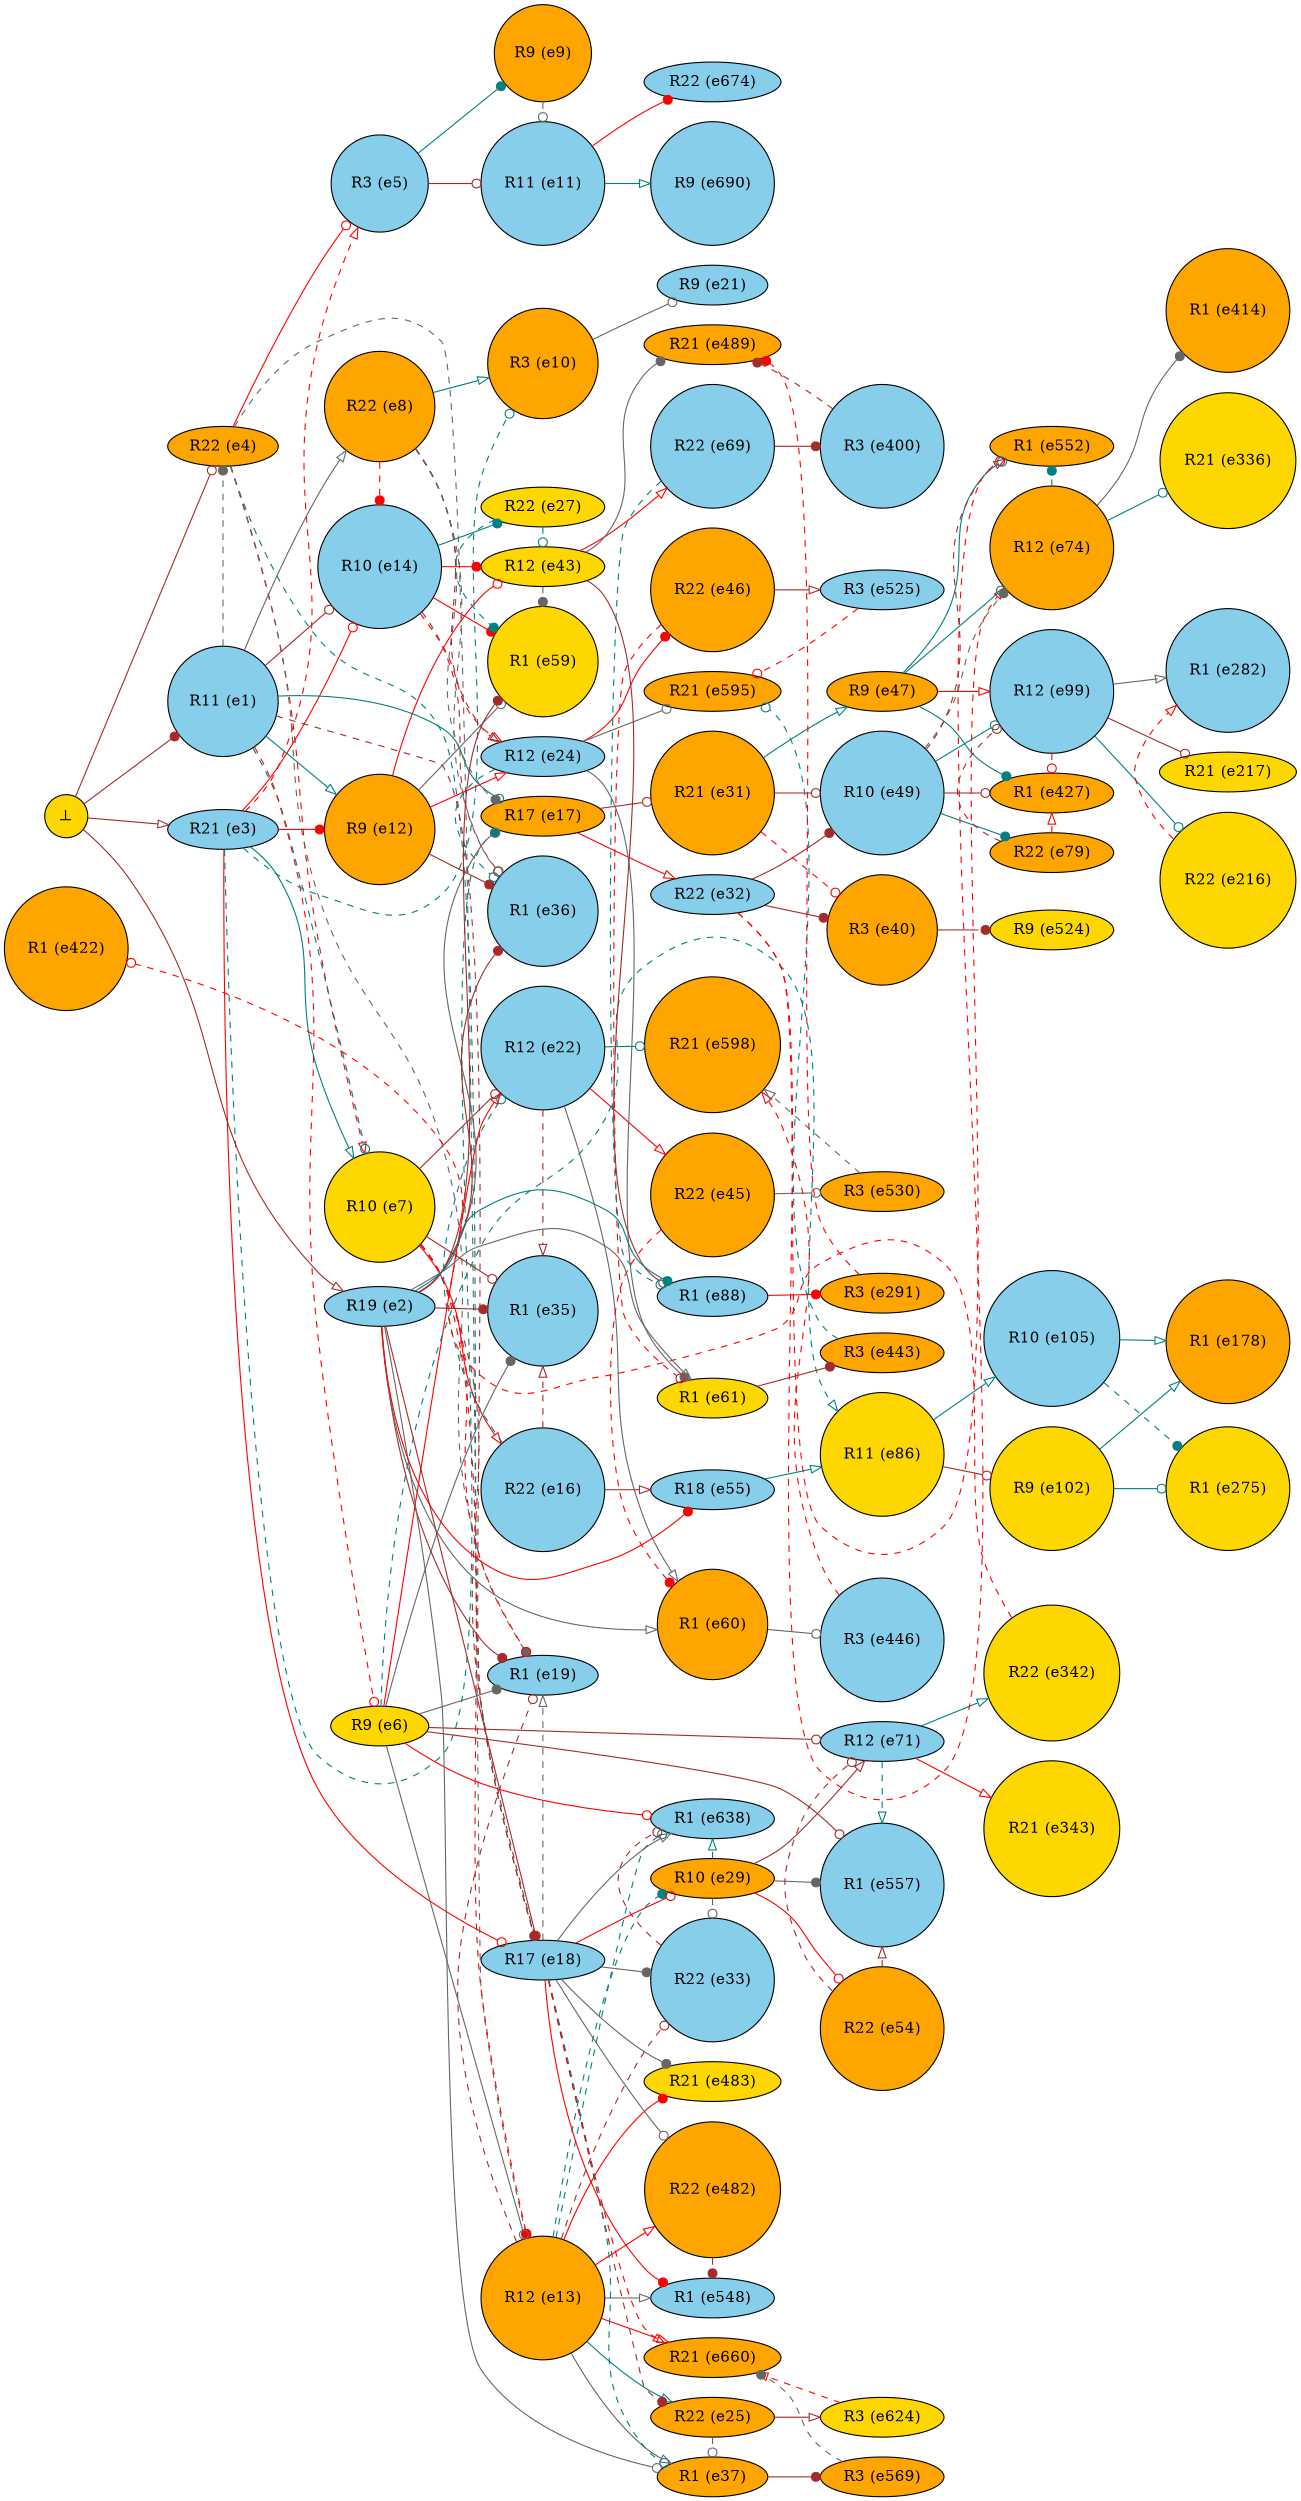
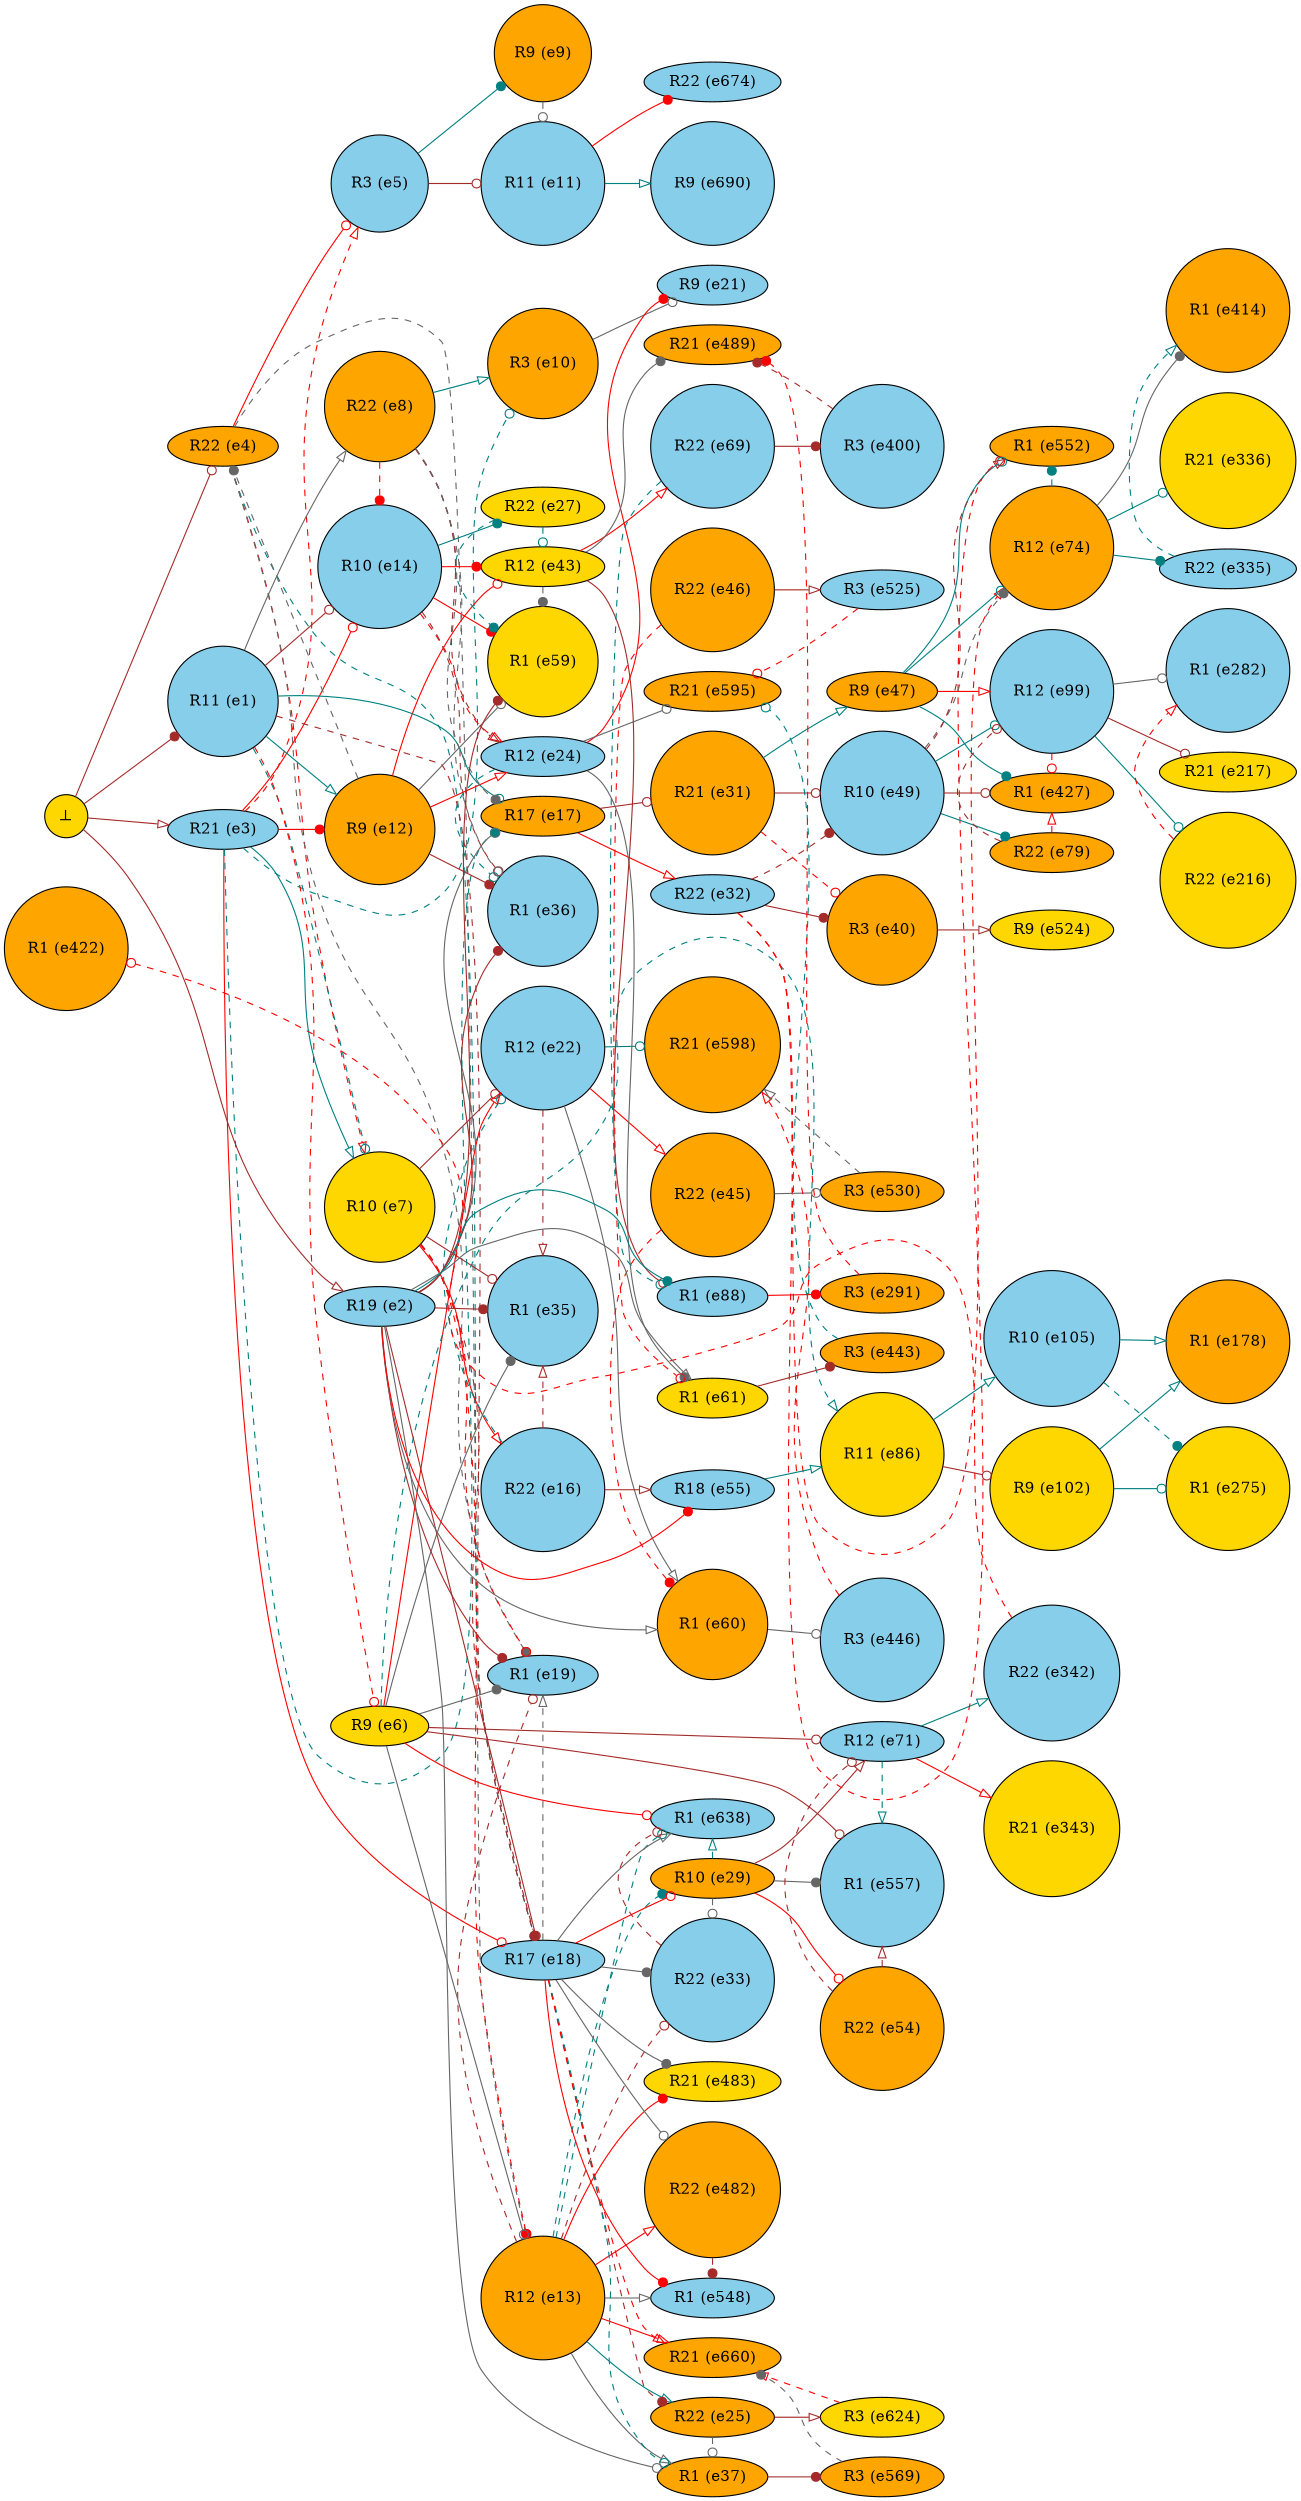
(223, 561) -> (297, 627)
none -> (1228, 569)
(636, 674) -> (629, 545)
(1135, 681) -> (1135, 681)
(786, 862) -> (786, 862)
(957, 930) -> (957, 930)
(1052, 1673) -> (1052, 1673)
